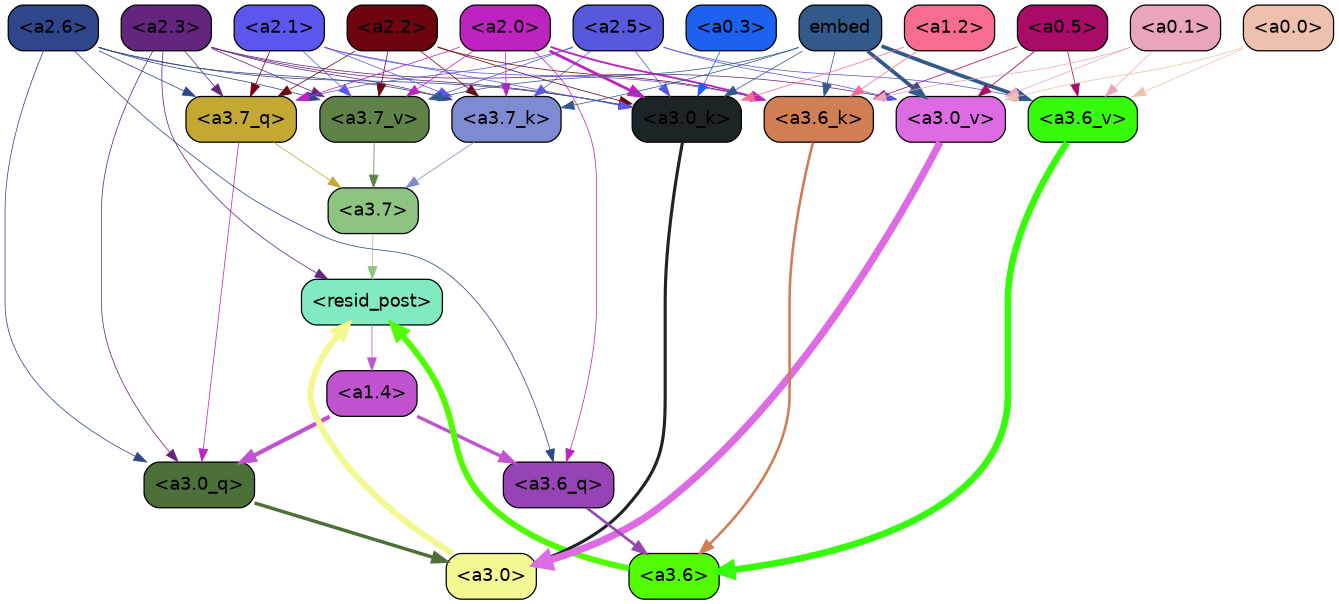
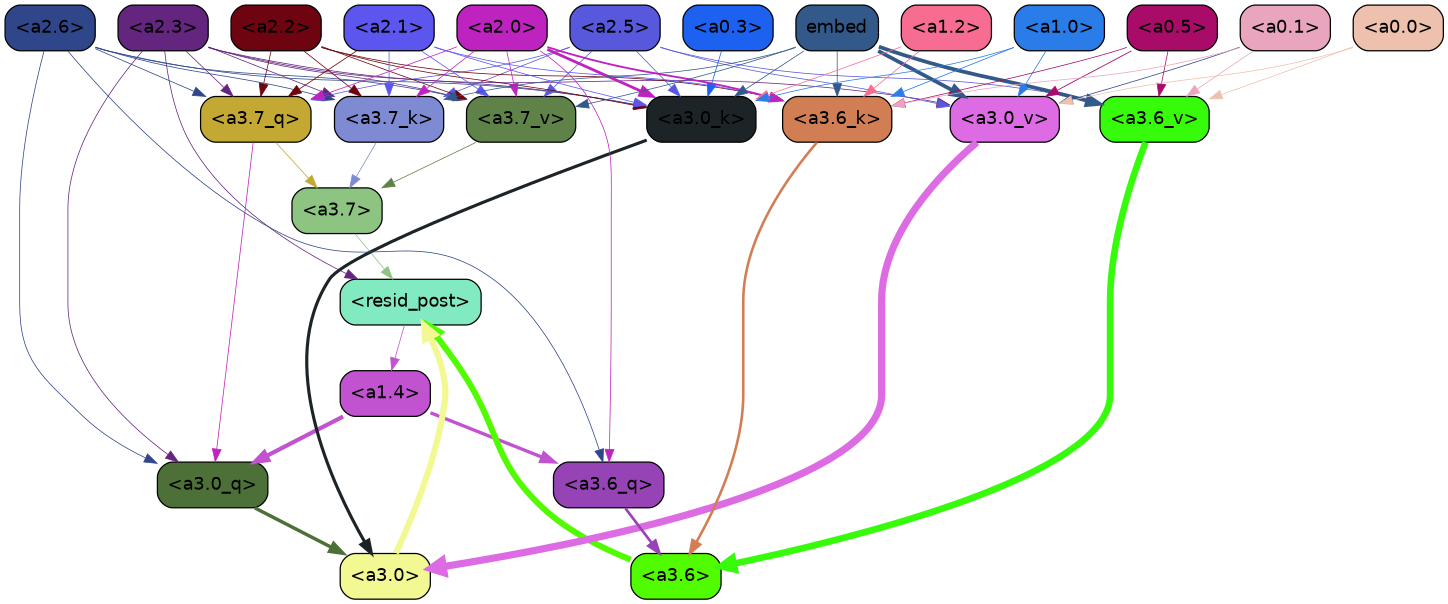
none -> (1059, 28)
(1063, 74) -> (1148, 77)
